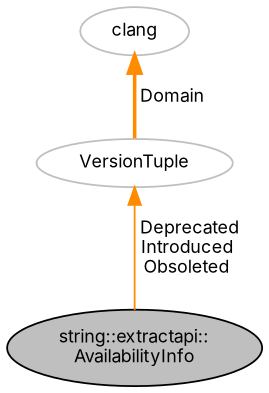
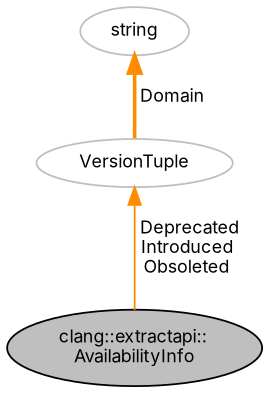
(135, 31) -> (135, 31)
(135, 348) -> (135, 348)
